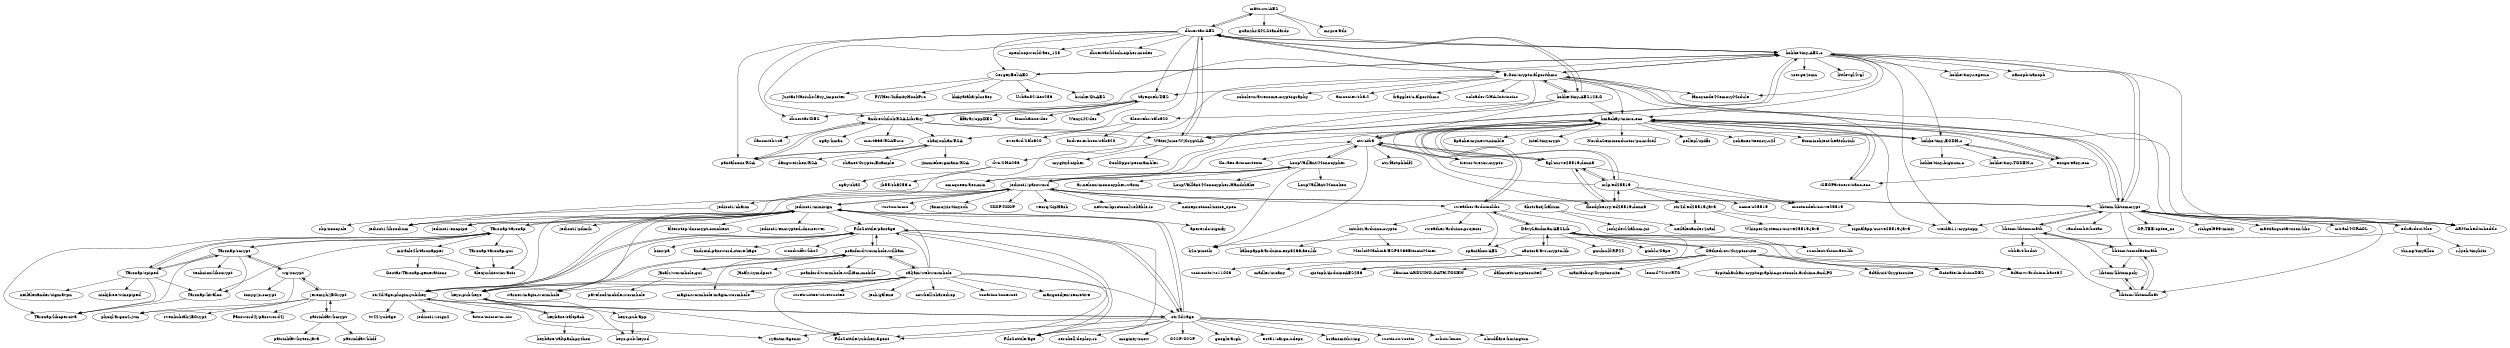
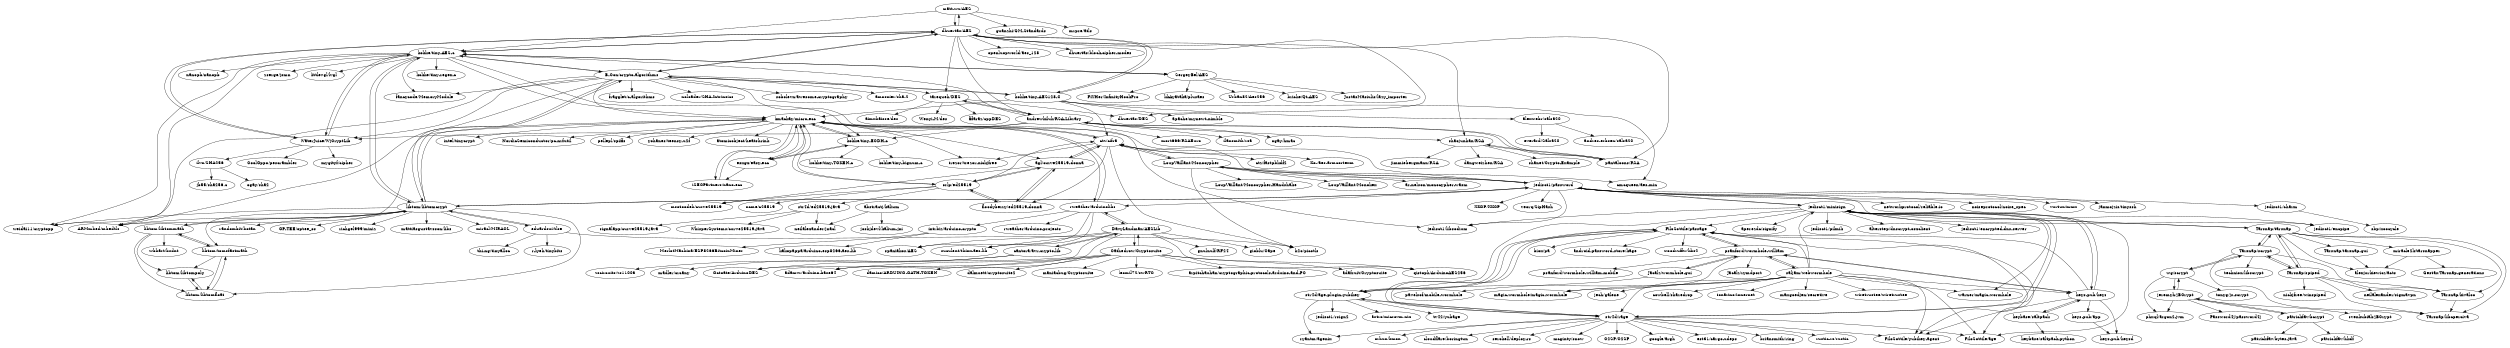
(1535, 133) -> (1115, 108)
(1481, 163) -> (973, 163)
